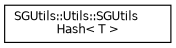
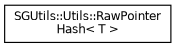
(88, 24) -> (88, 24)
